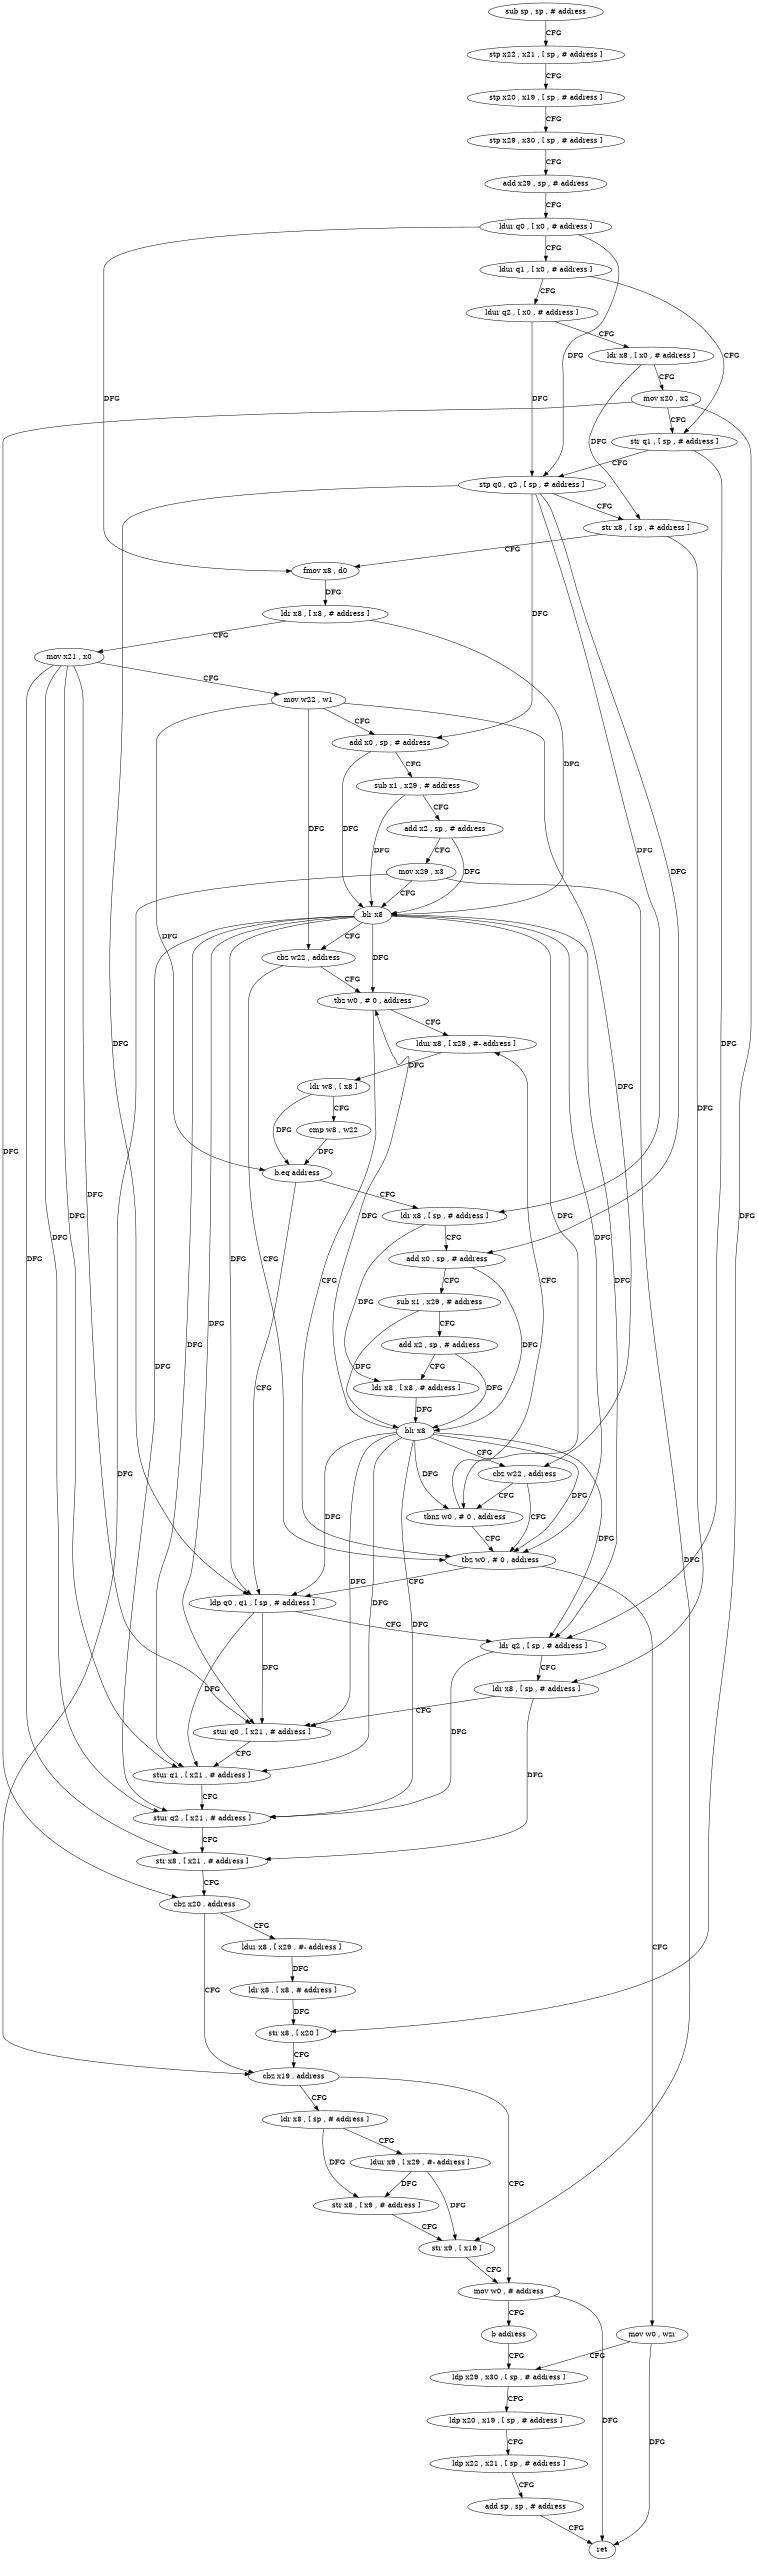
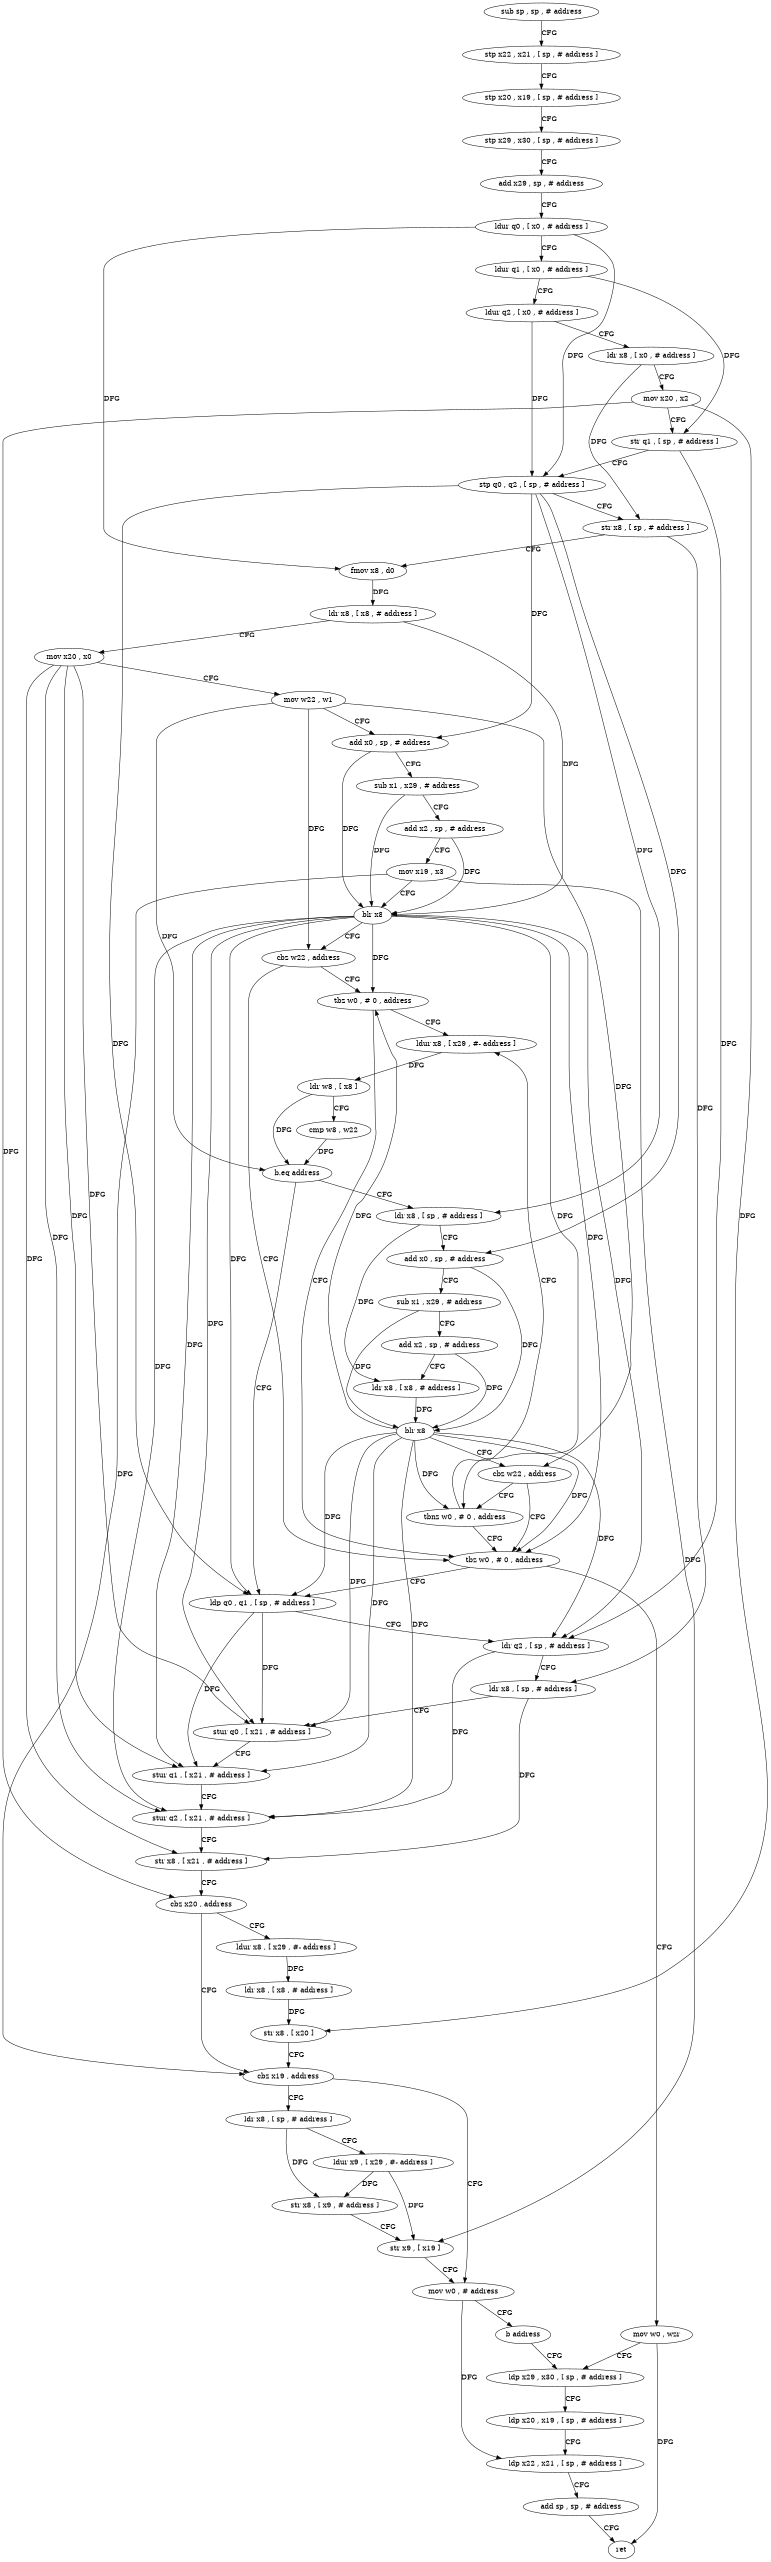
(732, 356) -> (732, 356)
(69, 657) -> (69, 657)
(421, 872) -> (421, 872)
(602, 2401) -> (461, 2388)
